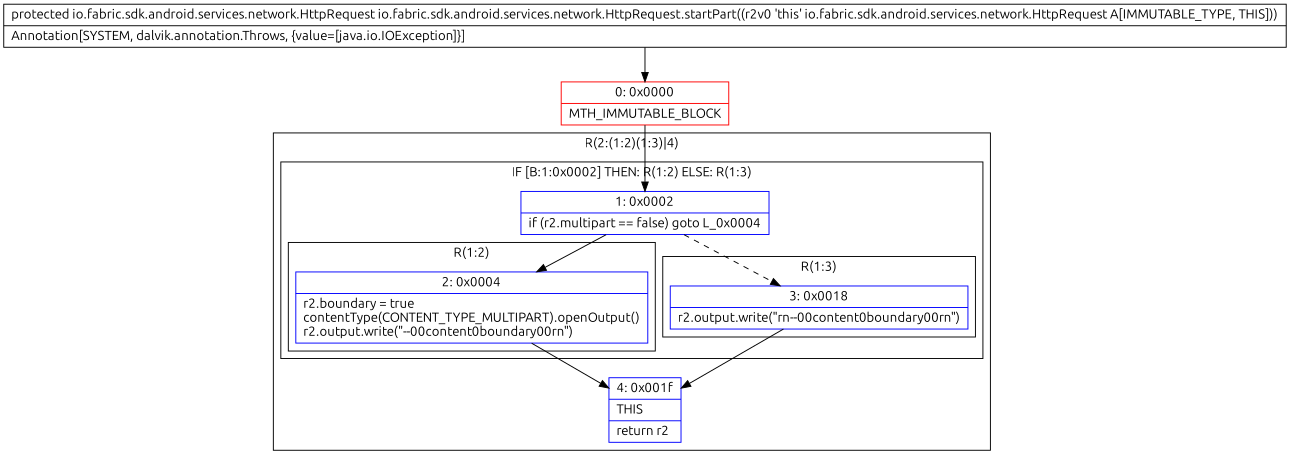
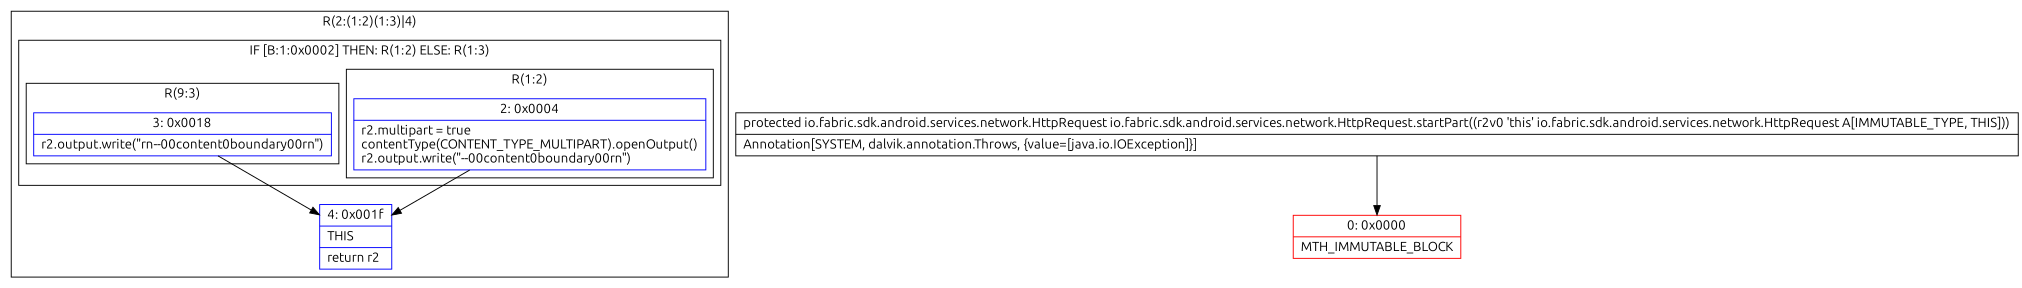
(645, 213) -> none
(819, 267) -> (183, 94)
(359, 304) -> (417, 131)
